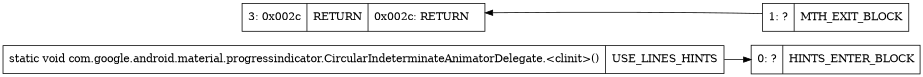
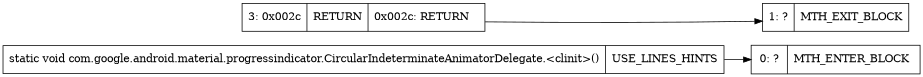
(628, 12) -> (620, 22)
(851, 59) -> (851, 59)
